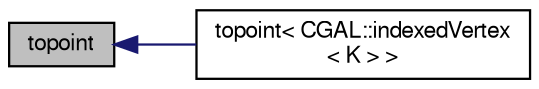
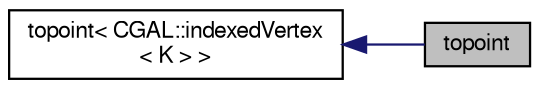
(167, 45) -> (396, 45)
